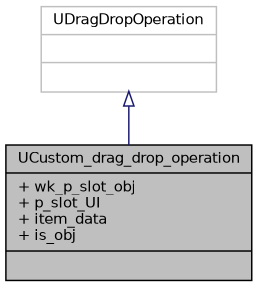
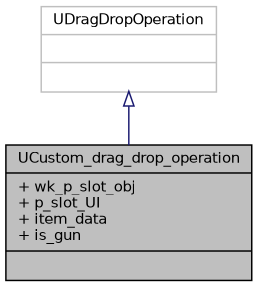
(47, 236) -> (49, 236)
